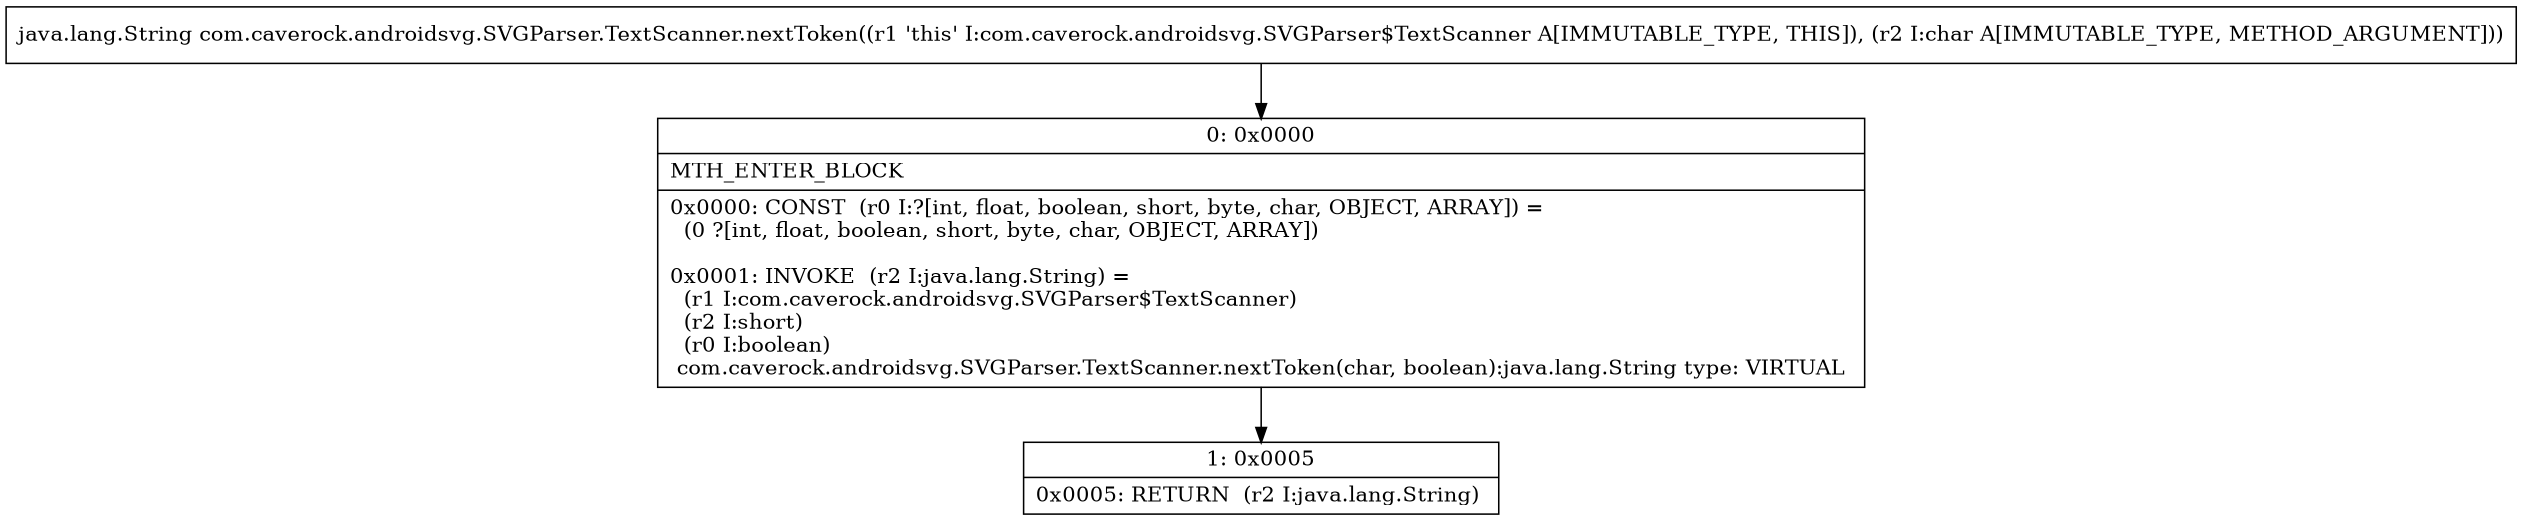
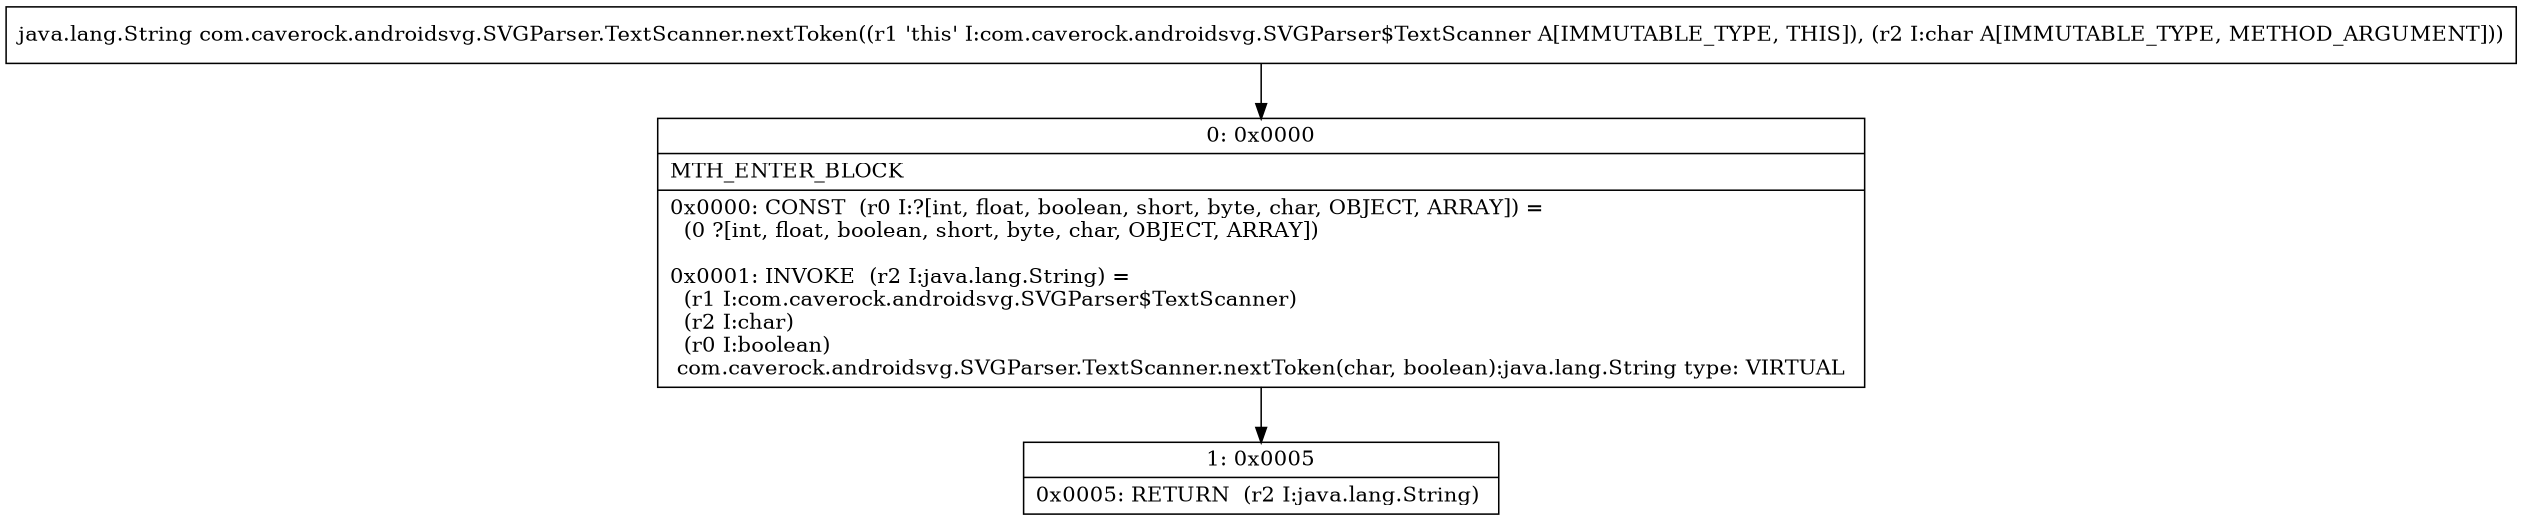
(737, 322) -> (733, 322)
